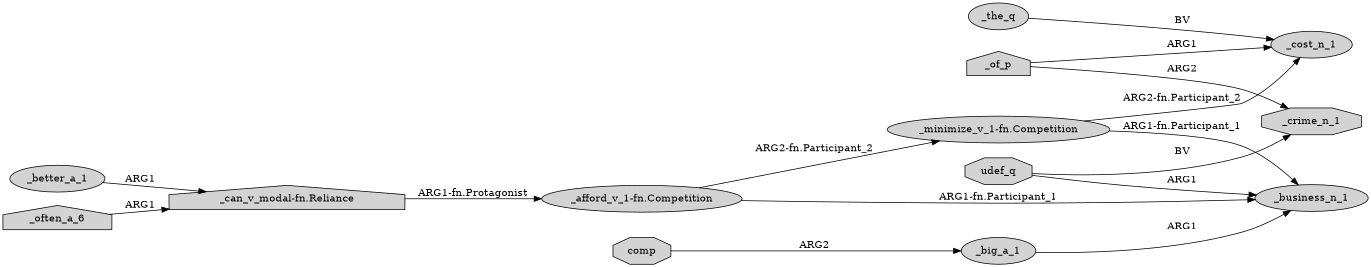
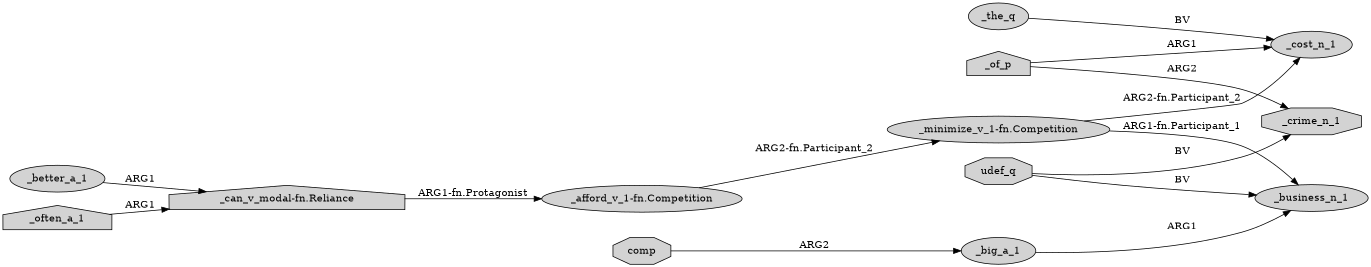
(1182, 180) -> (1182, 180)
(994, 203) -> none
(57, 219) -> (57, 219)
